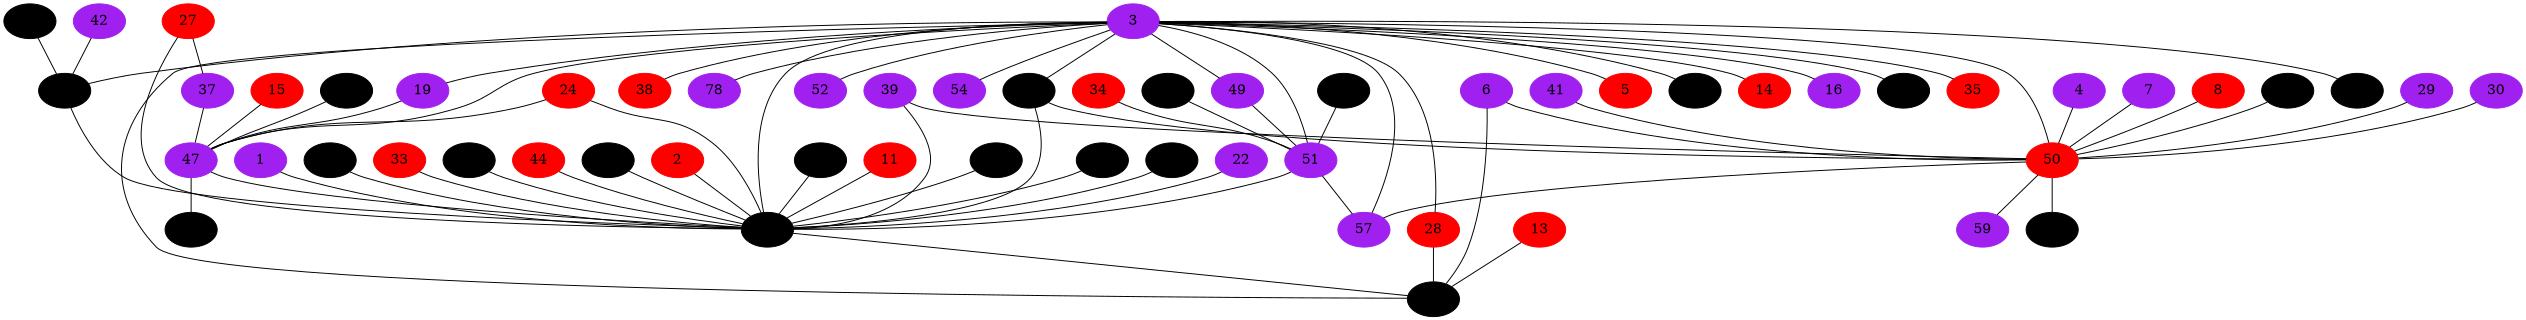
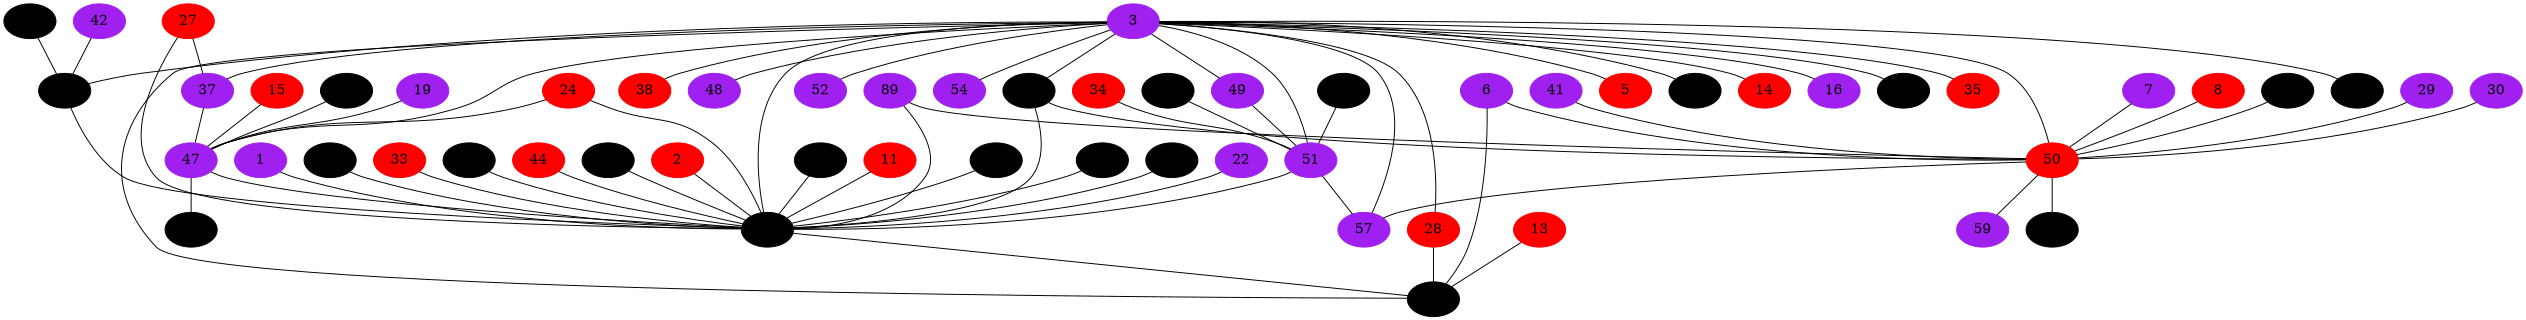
(775, 40) -> (665, 33)
(714, 91) -> (714, 91)
(890, 91) -> (890, 91)
(2079, 91) -> none
